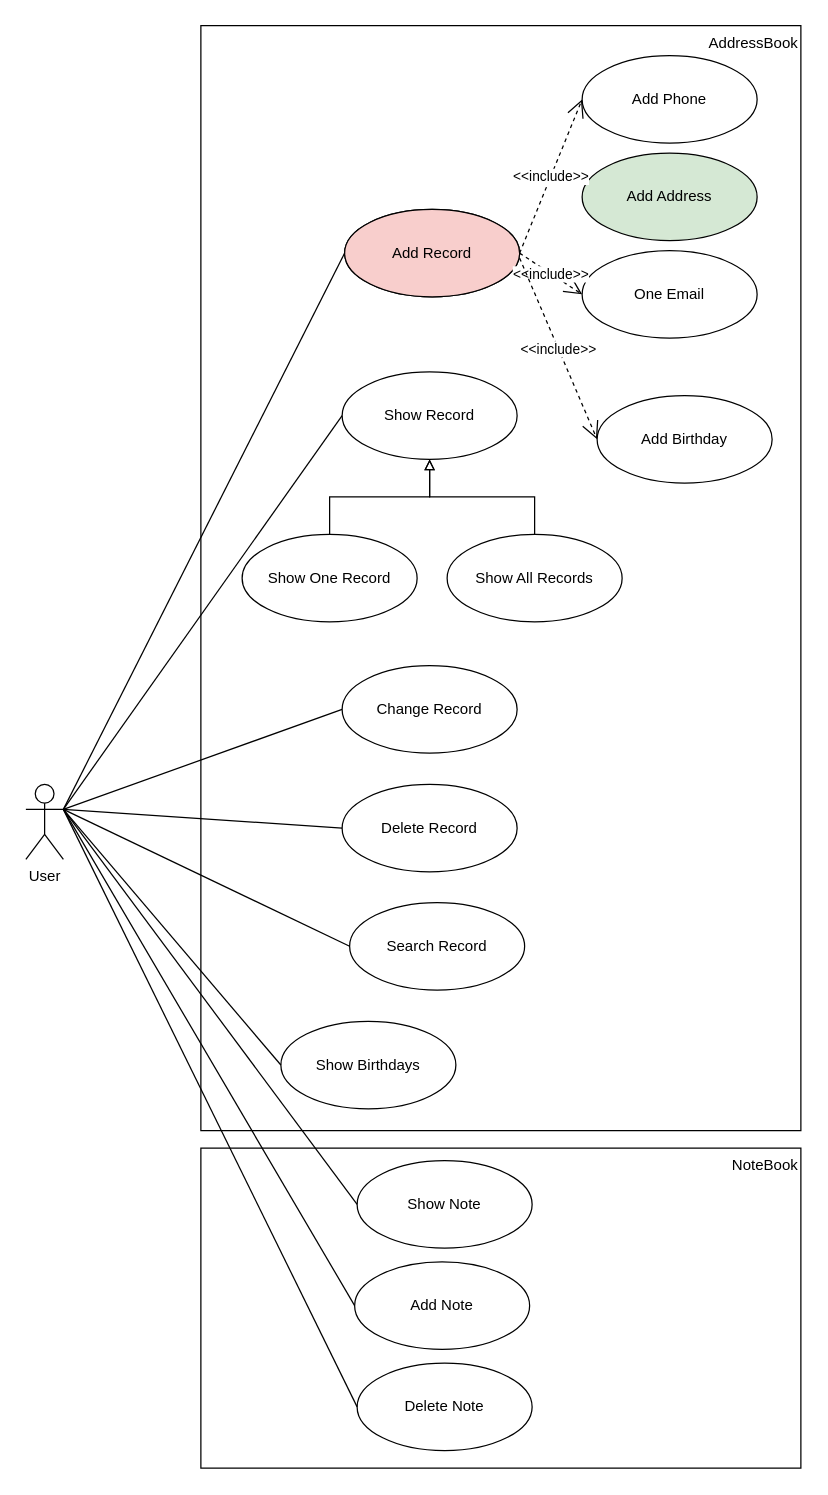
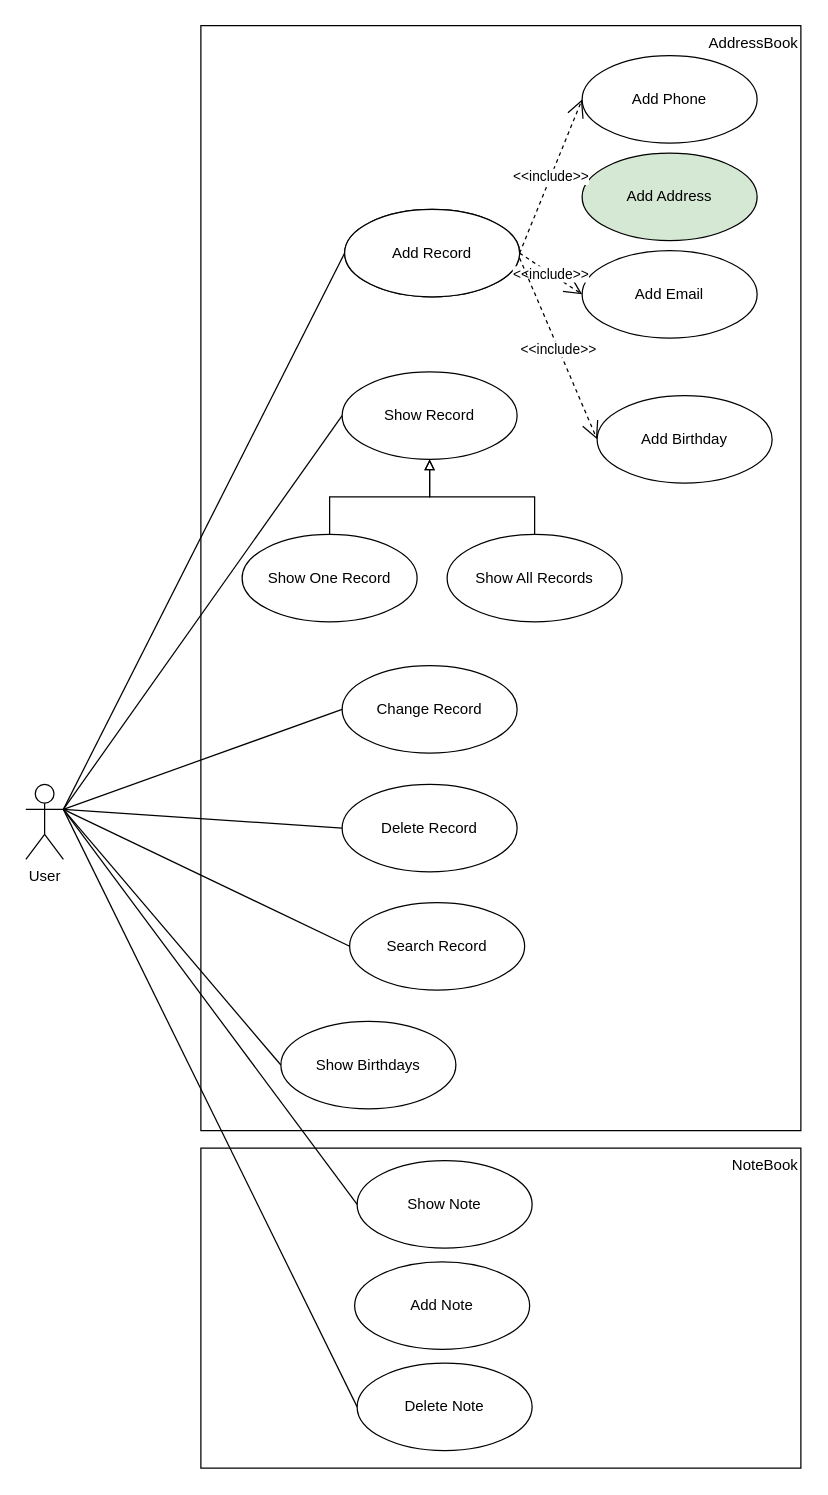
(432, 253) -> (432, 253)
(669, 294) -> (669, 294)
(216, 1070) -> none
